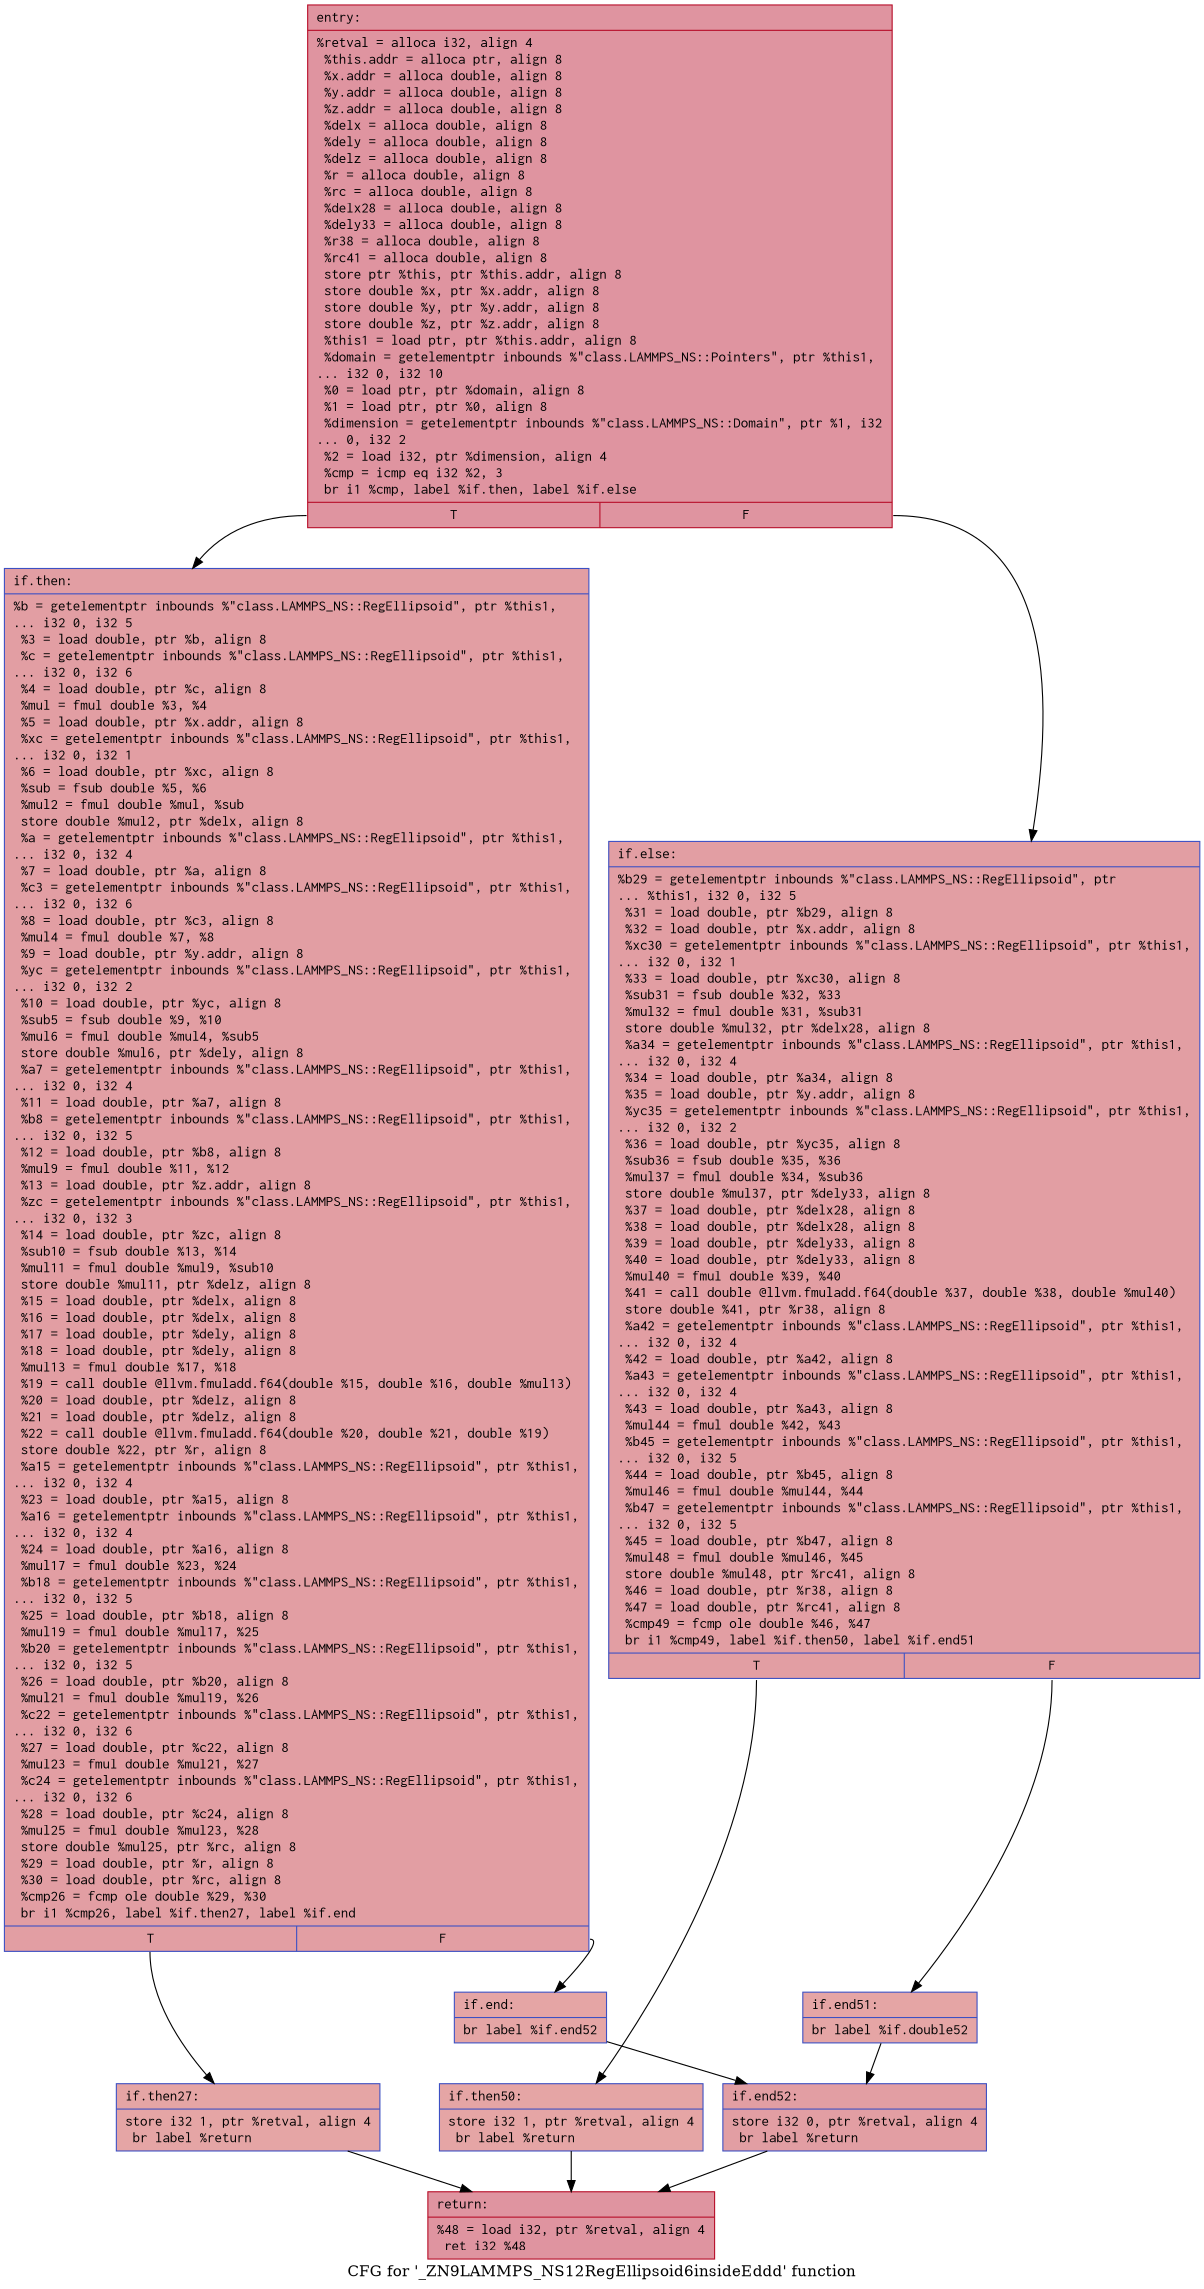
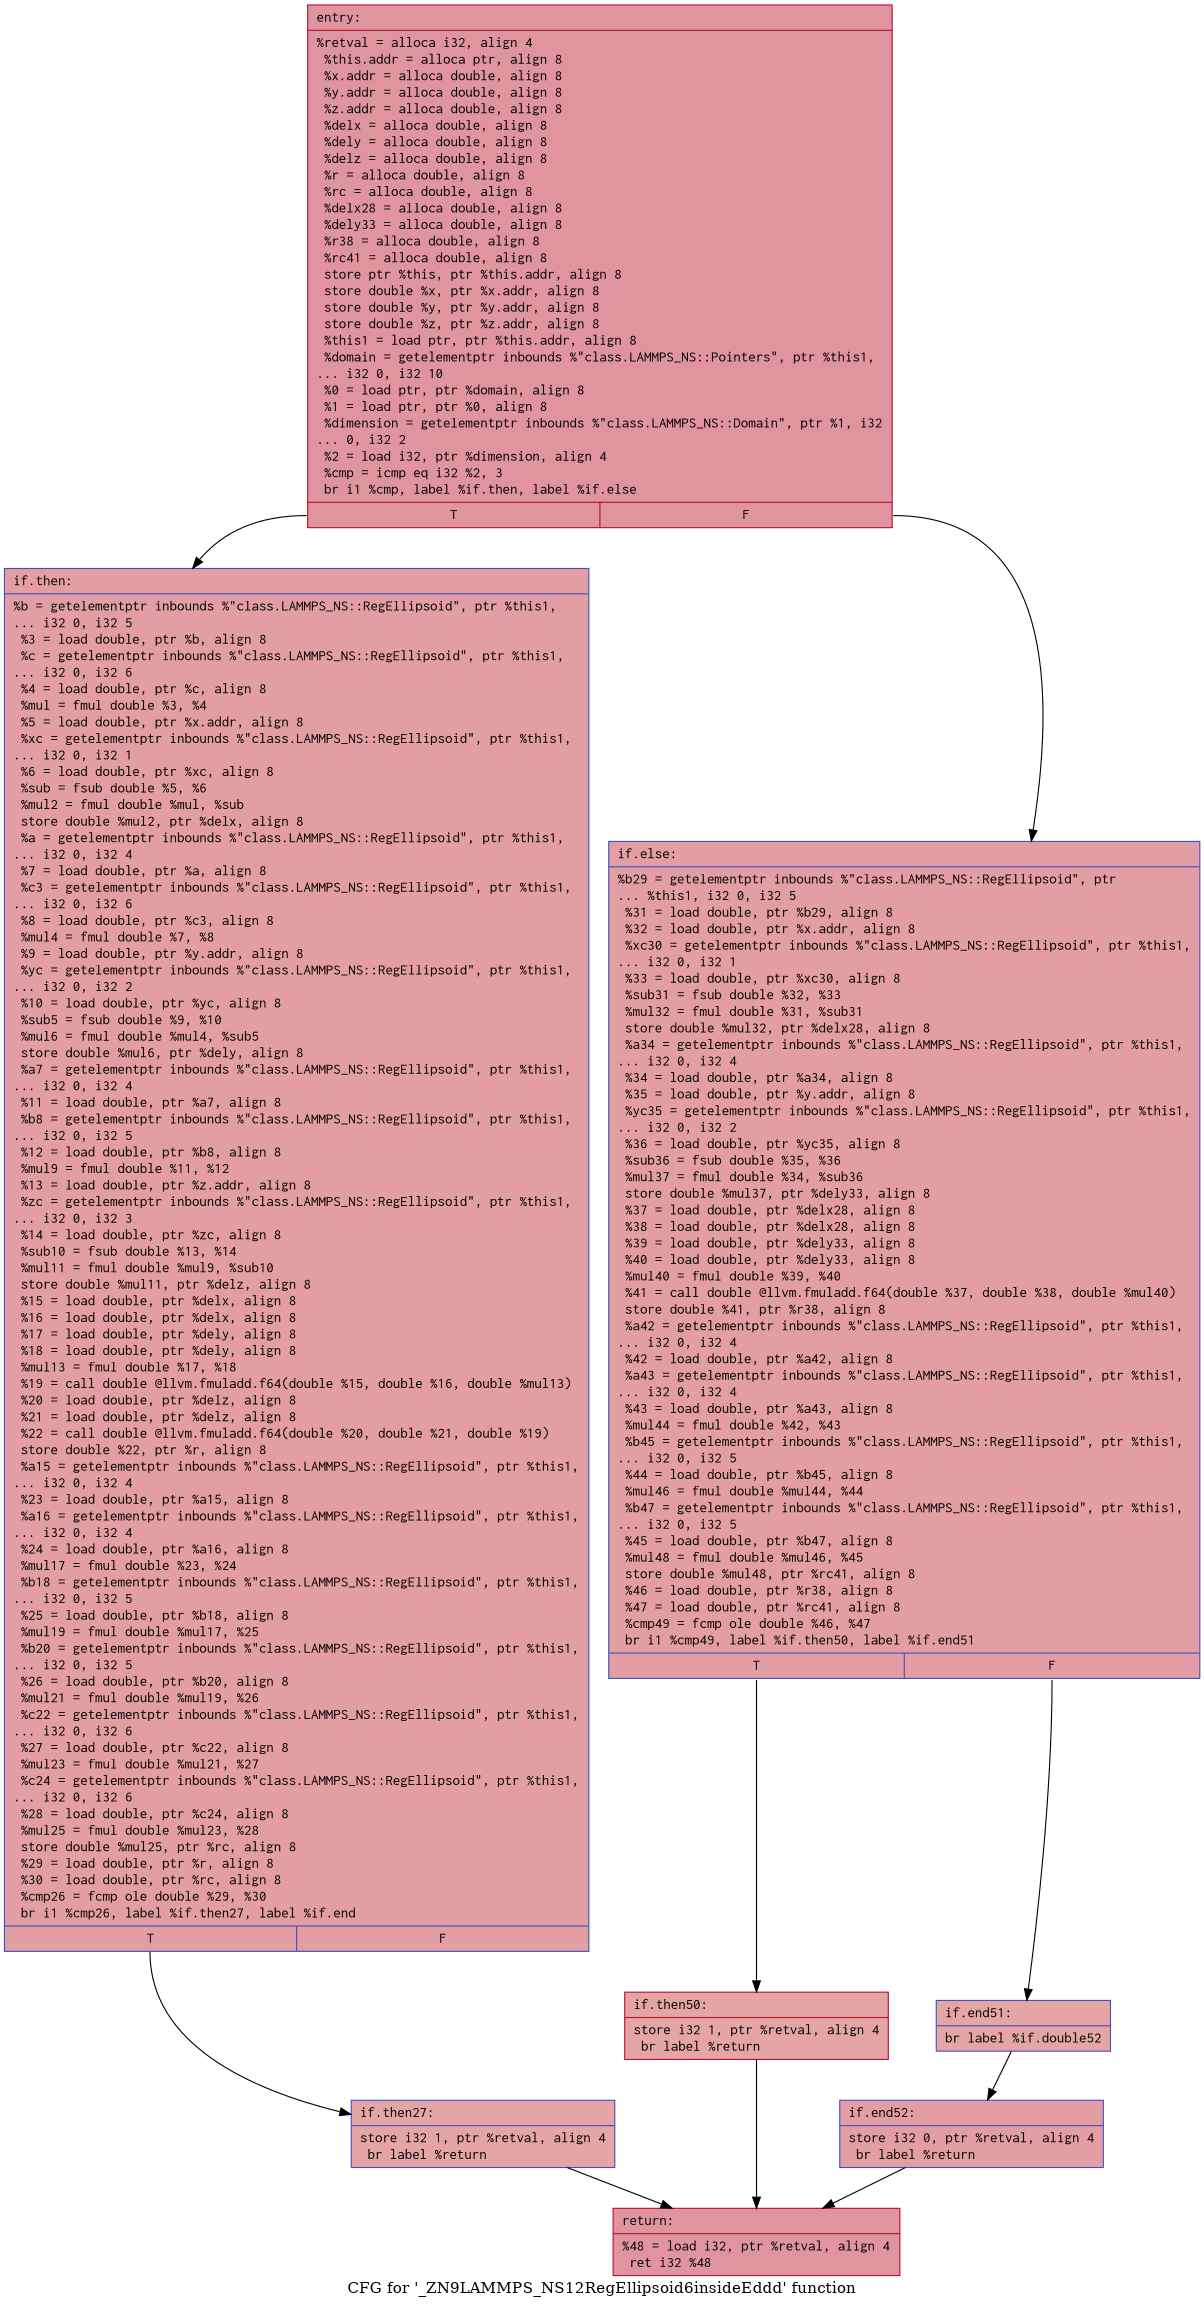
(530, 2018) -> none
(571, 2117) -> (757, 2026)
